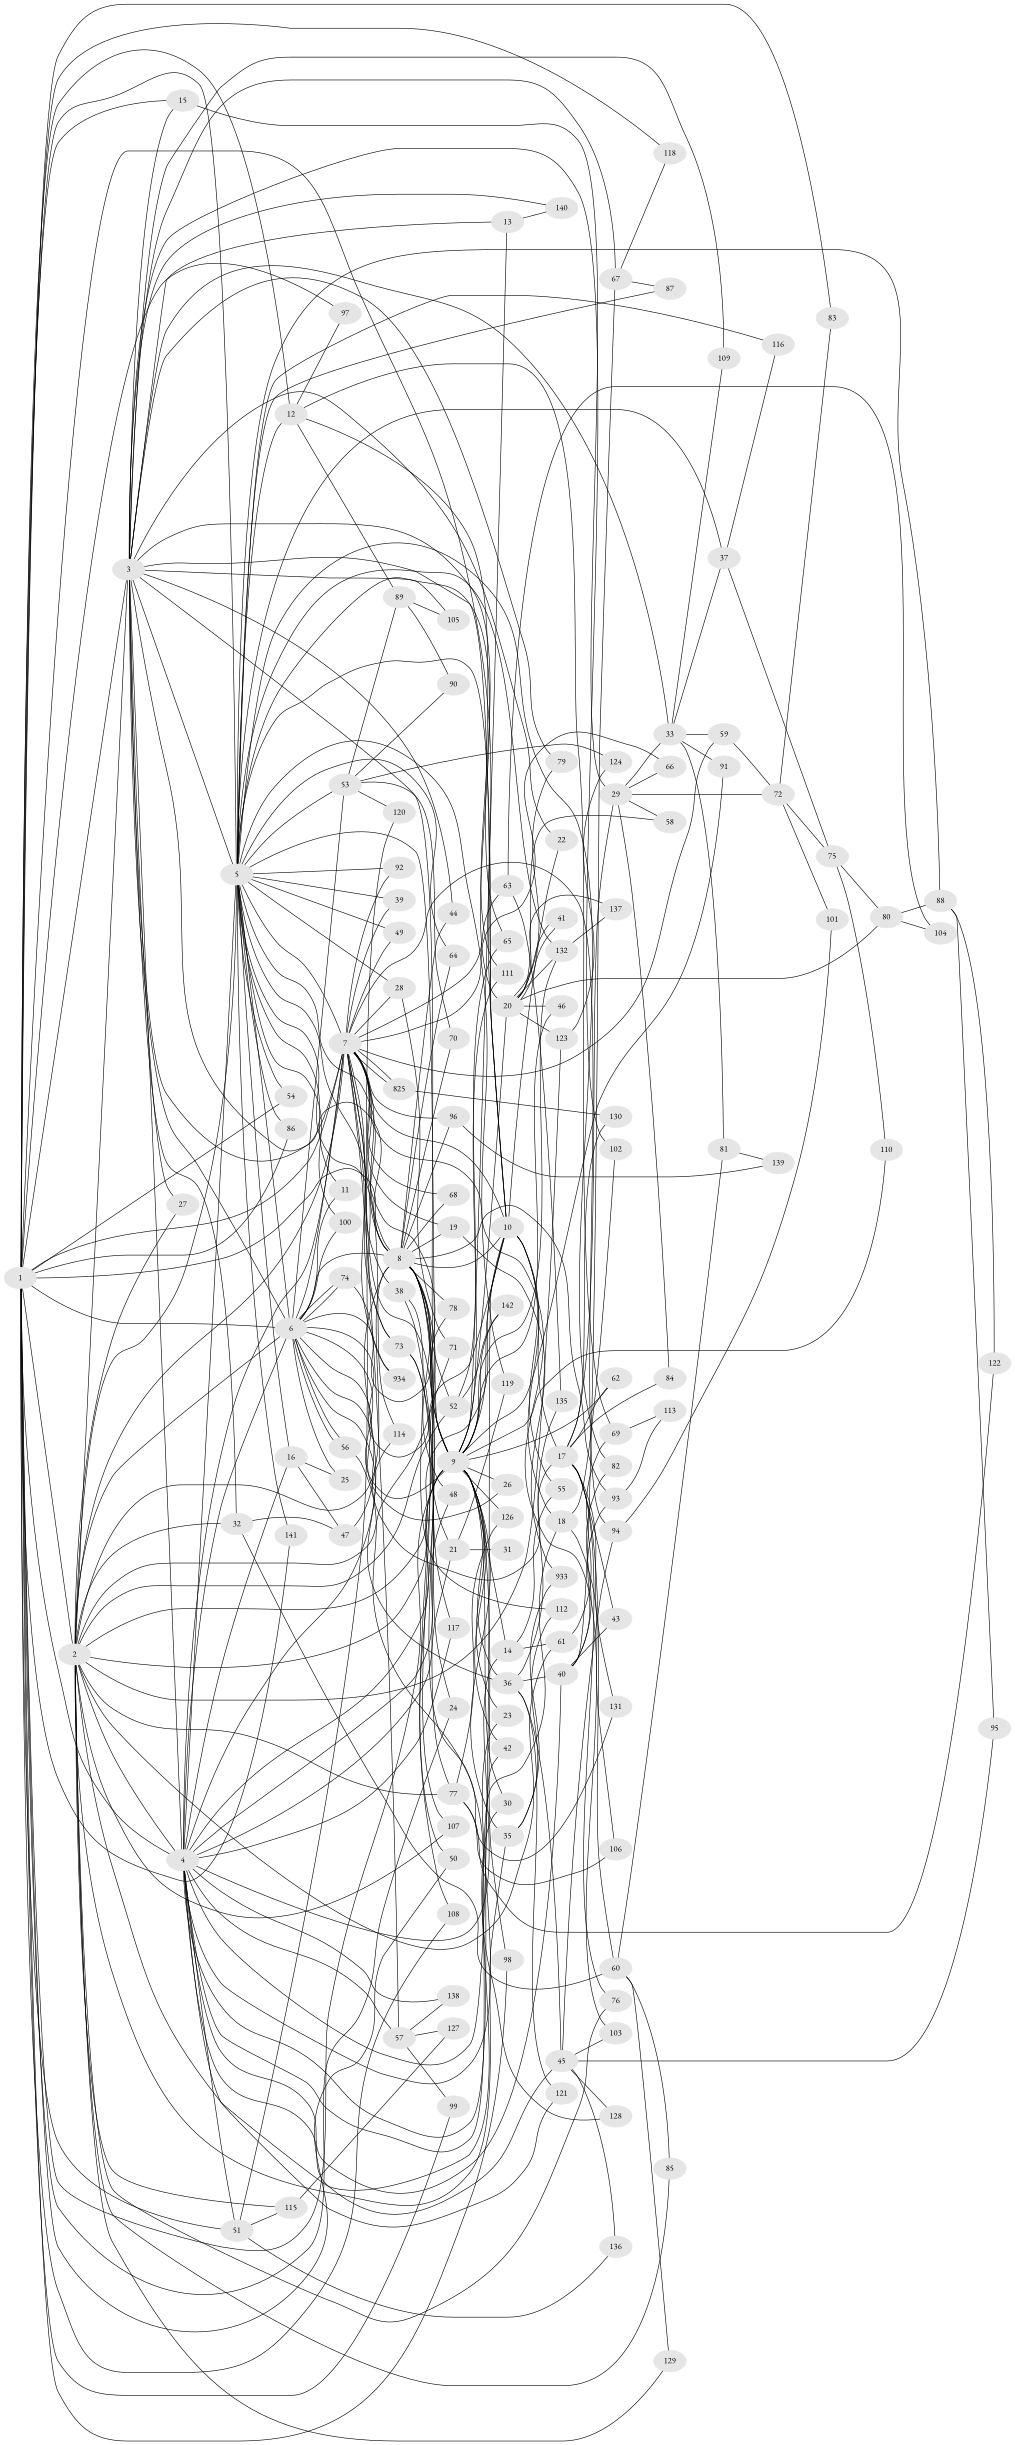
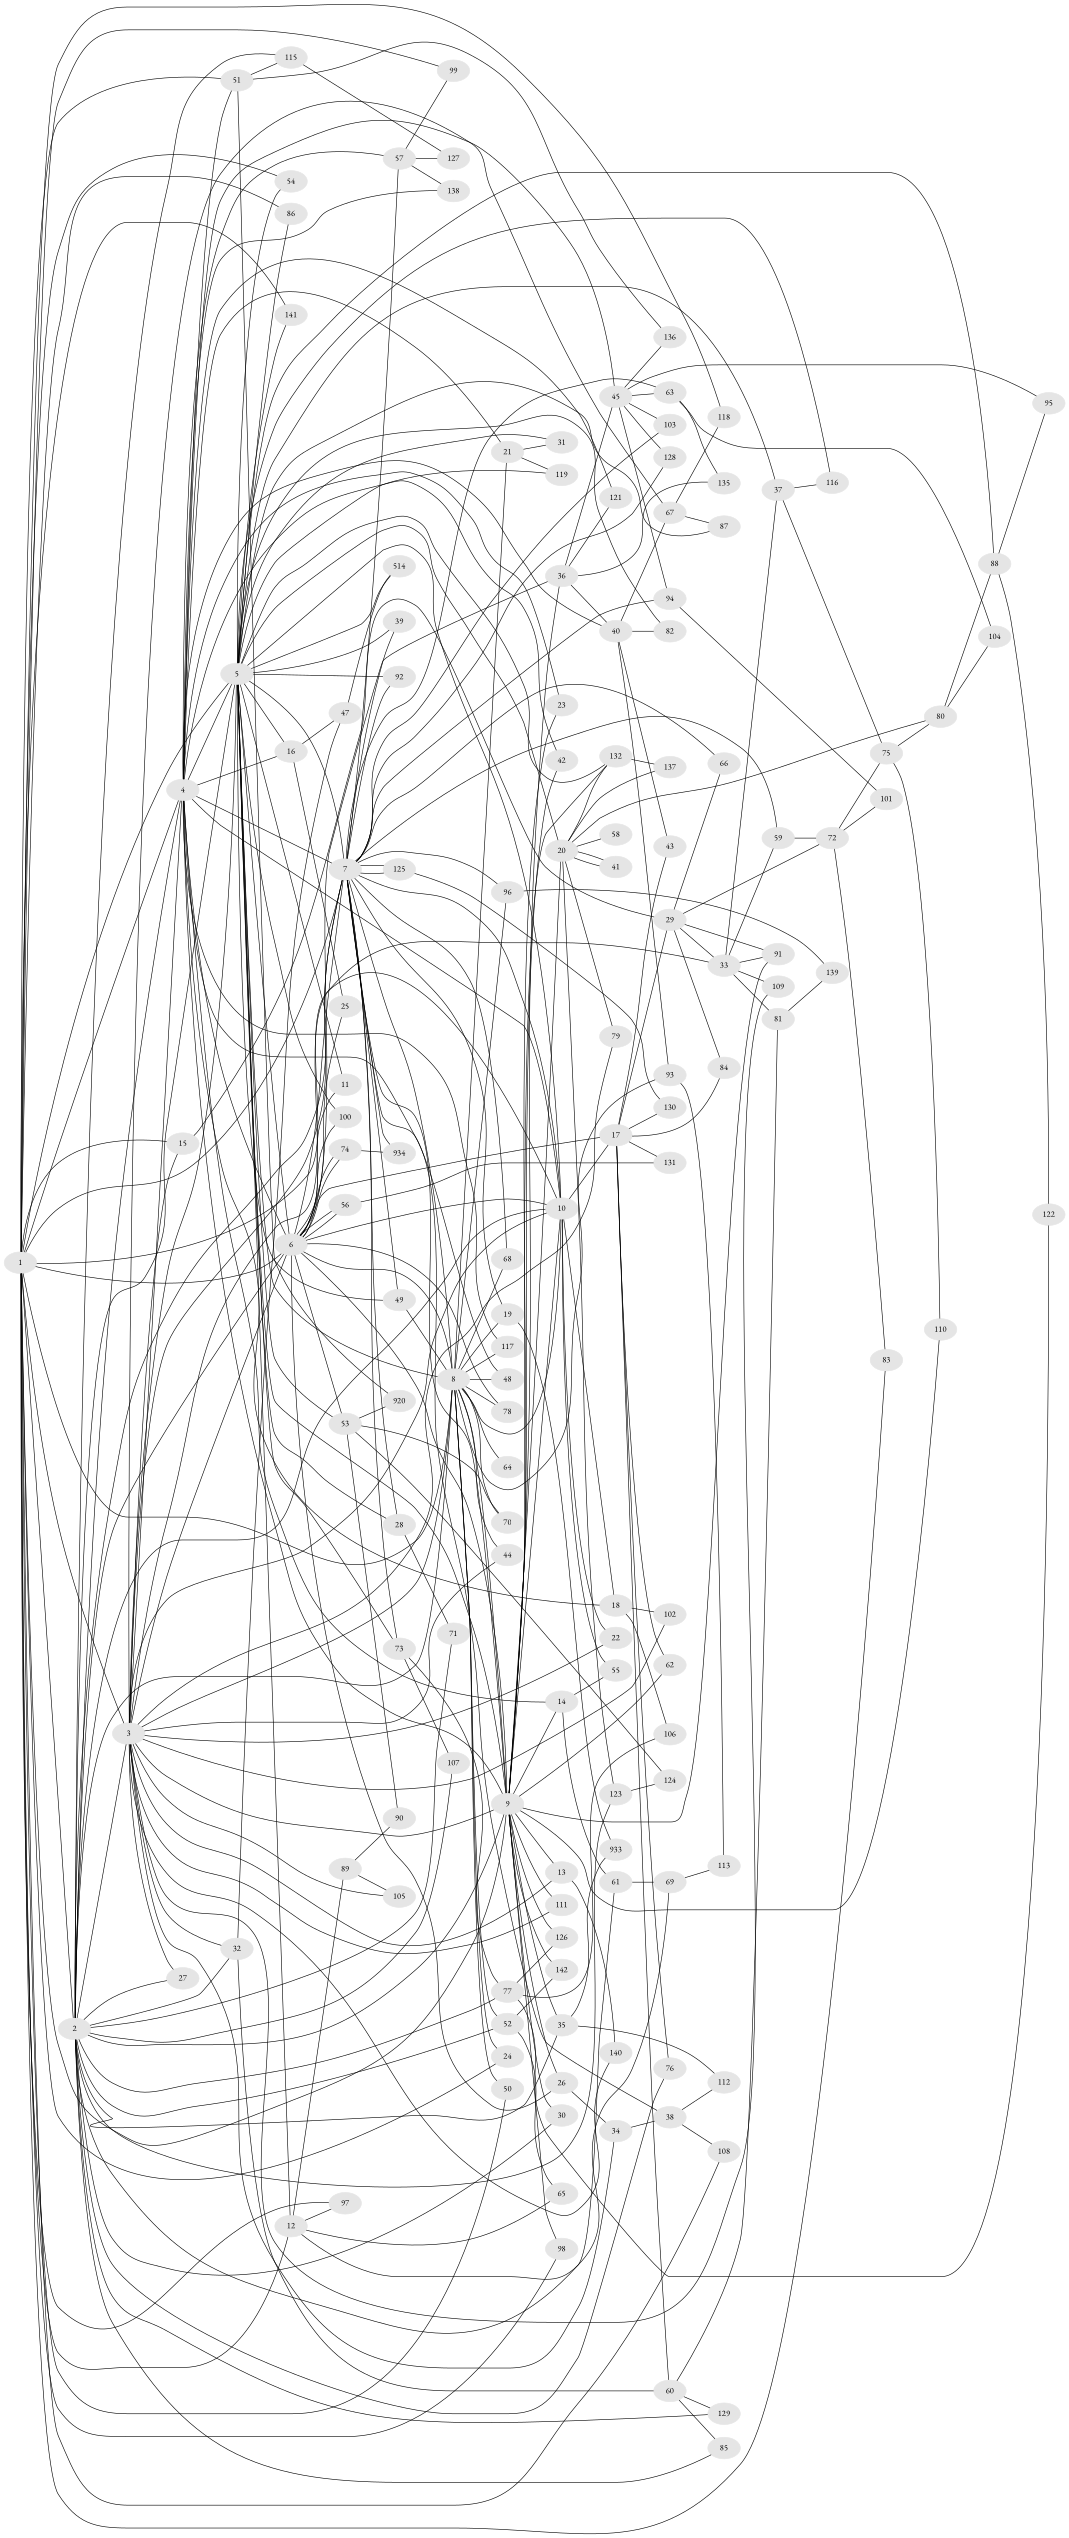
none -> (643, 395)
(372, 691) -> none
(395, 765) -> (336, 478)
(643, 808) -> (724, 937)
(399, 812) -> (399, 1401)
(562, 1006) -> none
(399, 1089) -> (399, 869)
(399, 1434) -> (399, 566)
(341, 1591) -> (425, 1338)
none -> (616, 2131)
